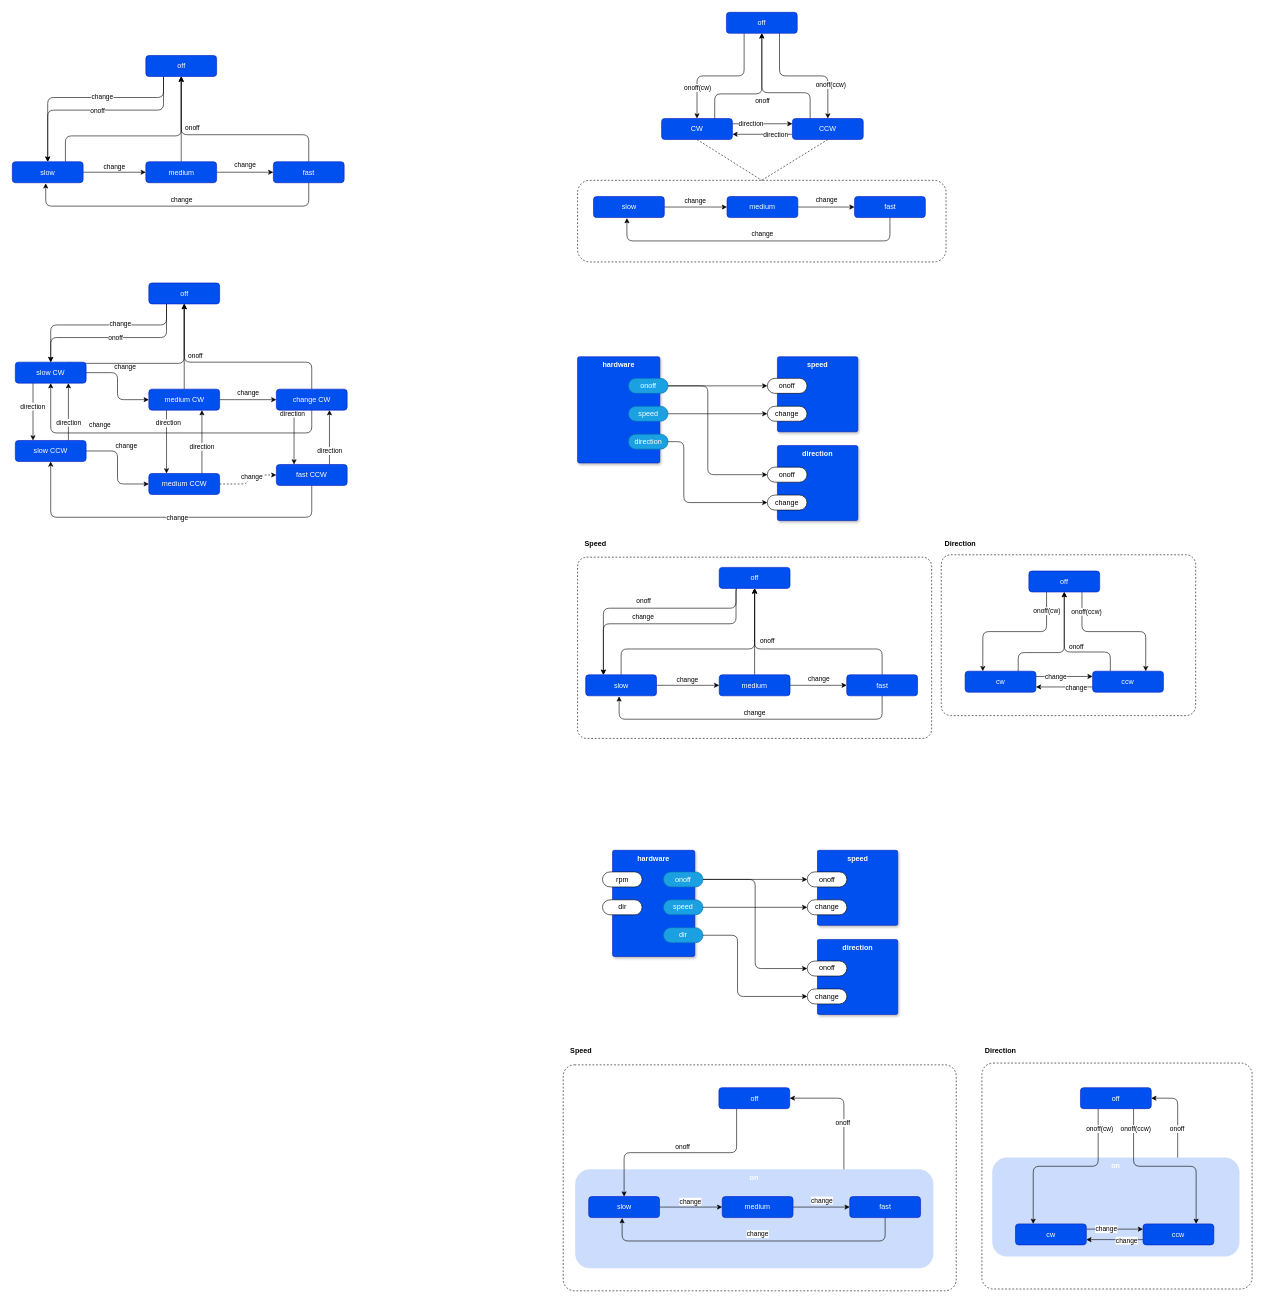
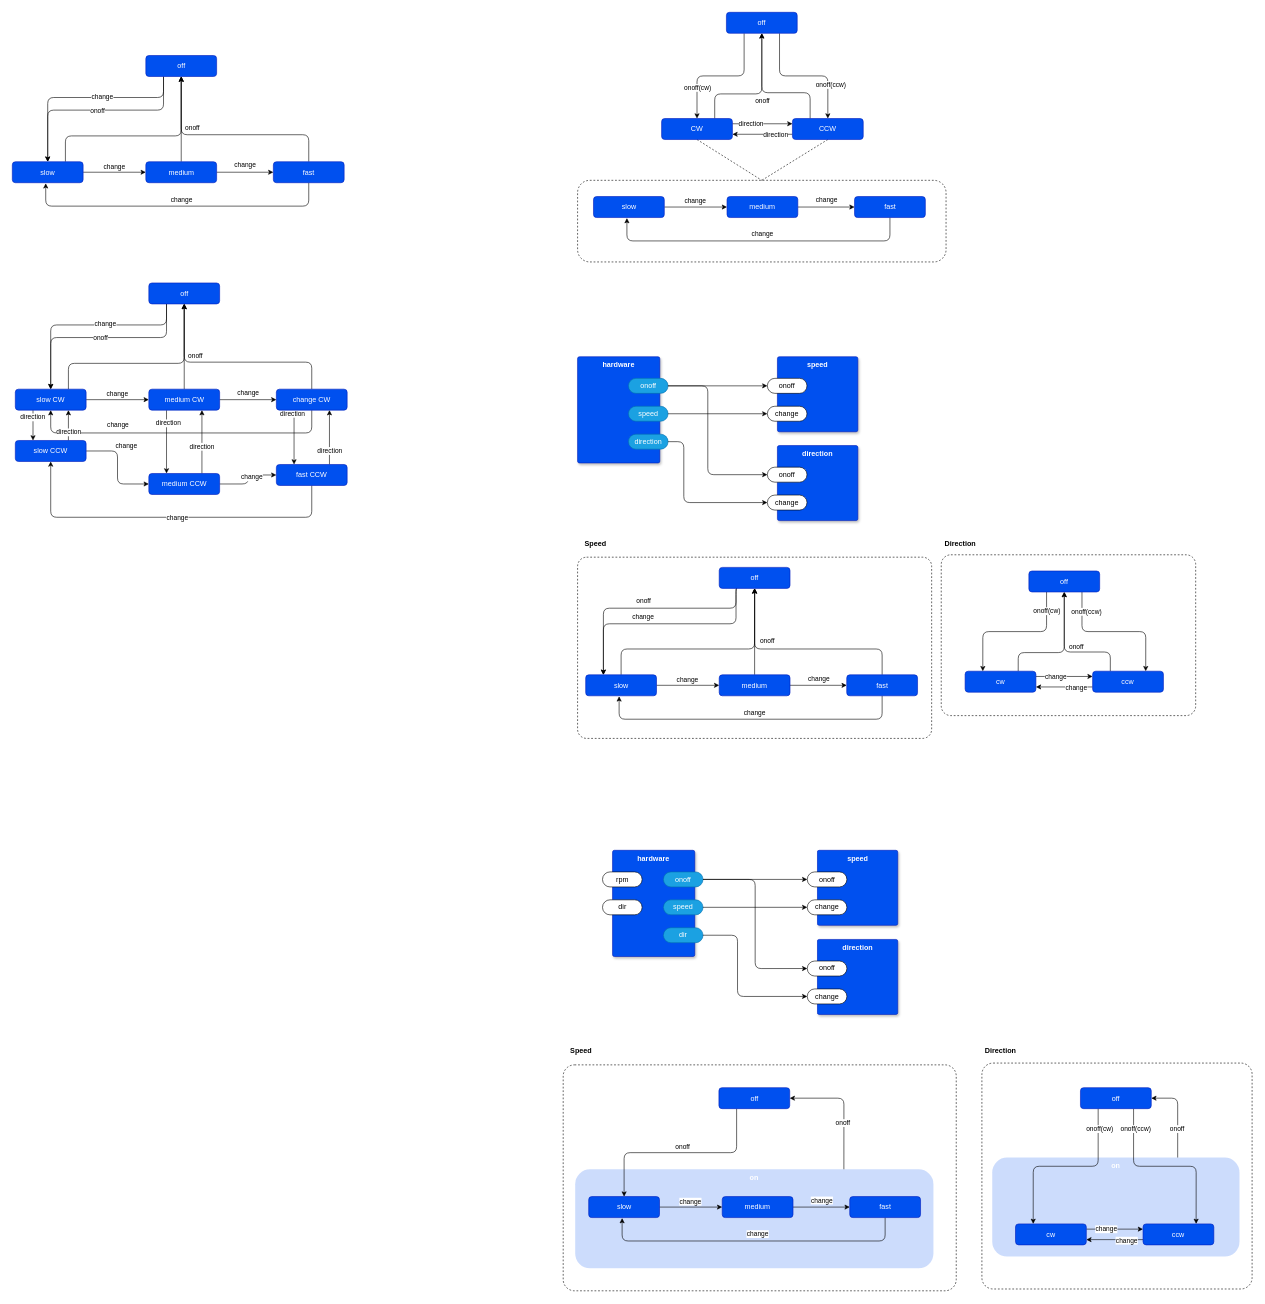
(51, 373) -> (51, 400)
(235, 484) -> (235, 484)
